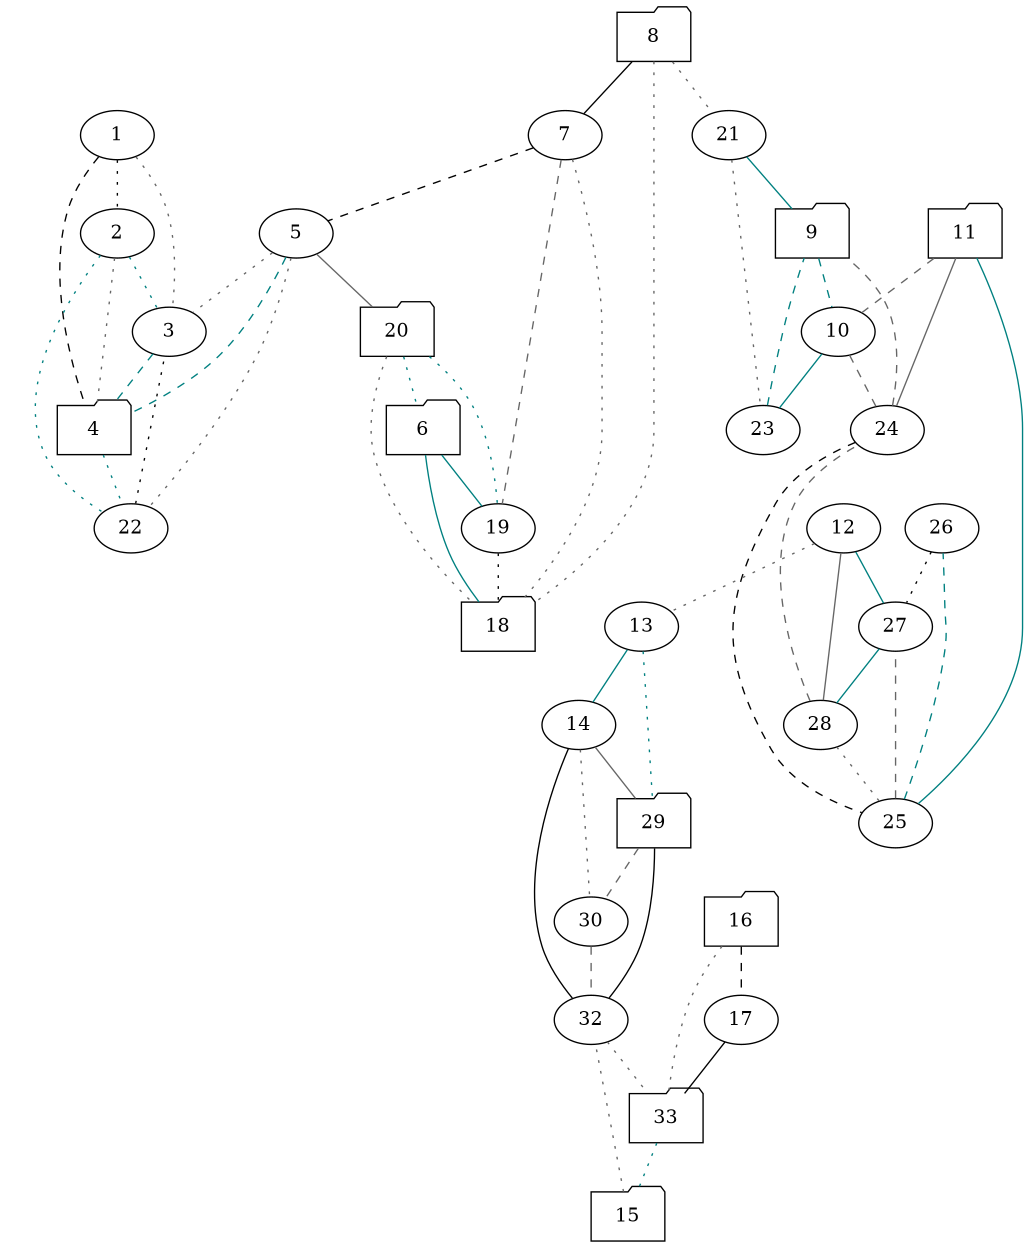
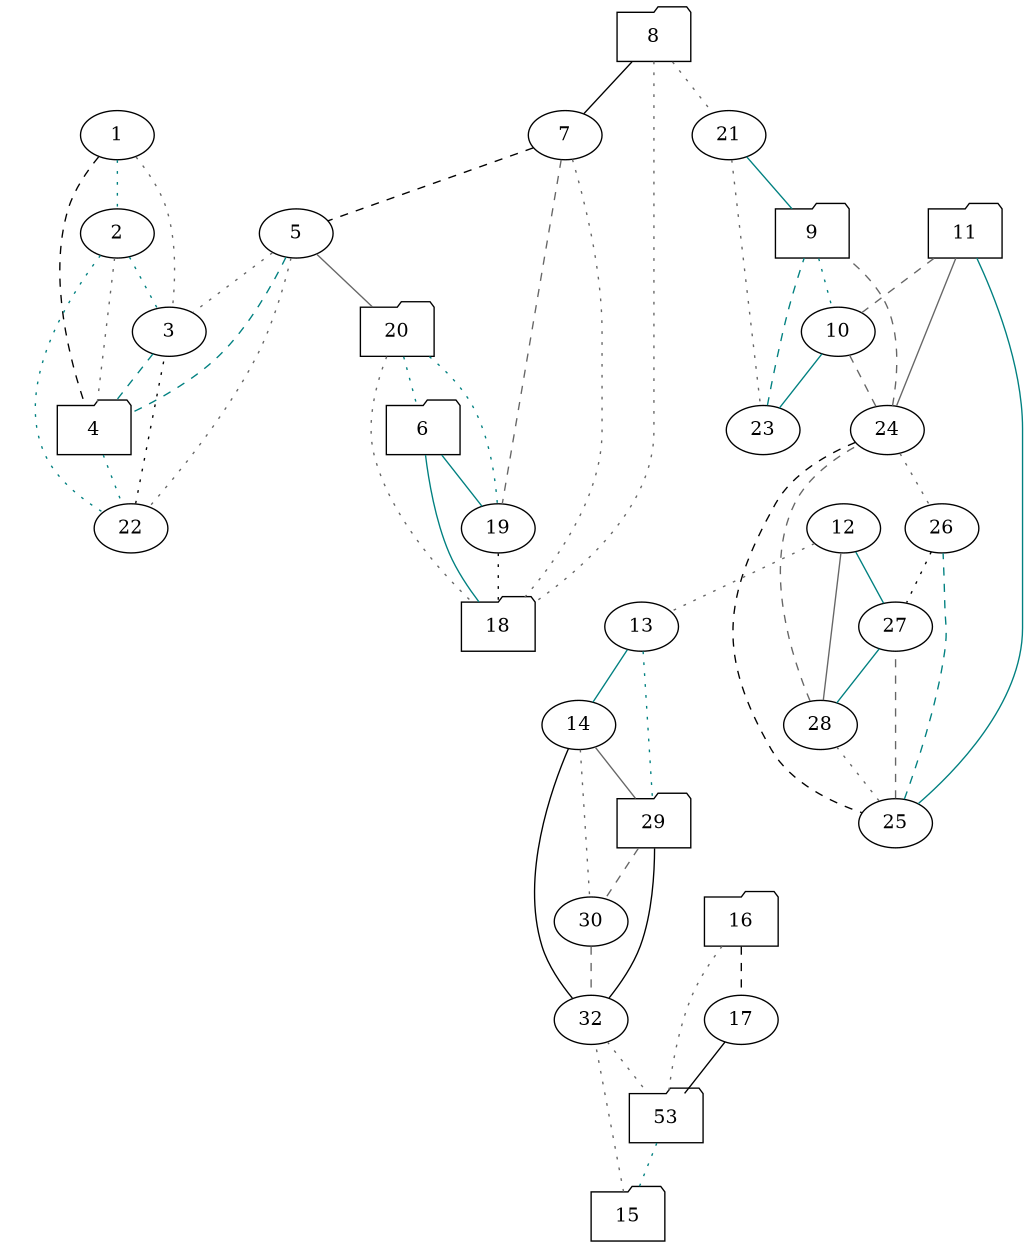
(117, 184) -> (117, 184)
(825, 283) -> (825, 283)
none -> (915, 479)
(666, 1118) -> (666, 1118)
